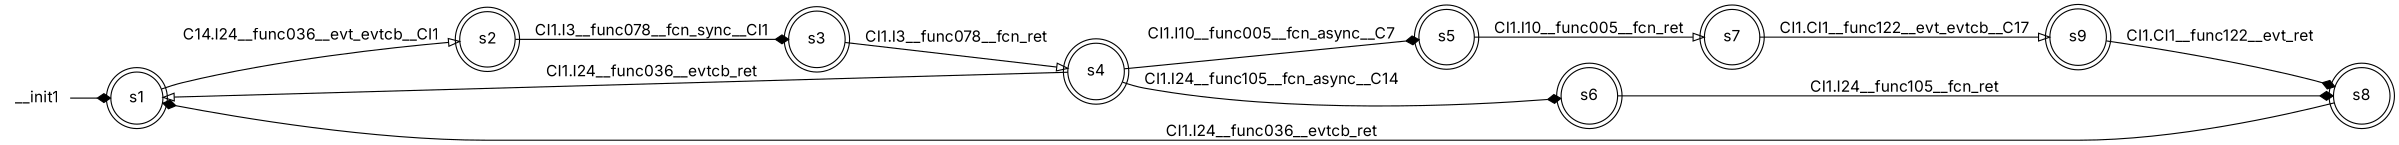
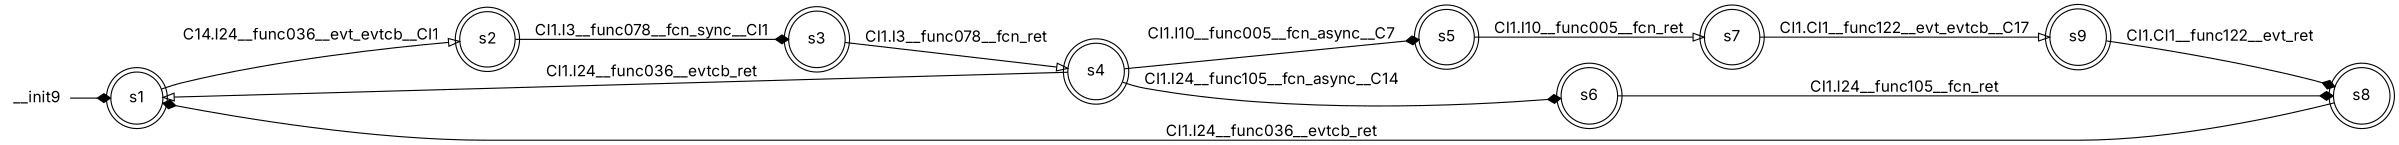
(37, 98) -> (37, 98)
